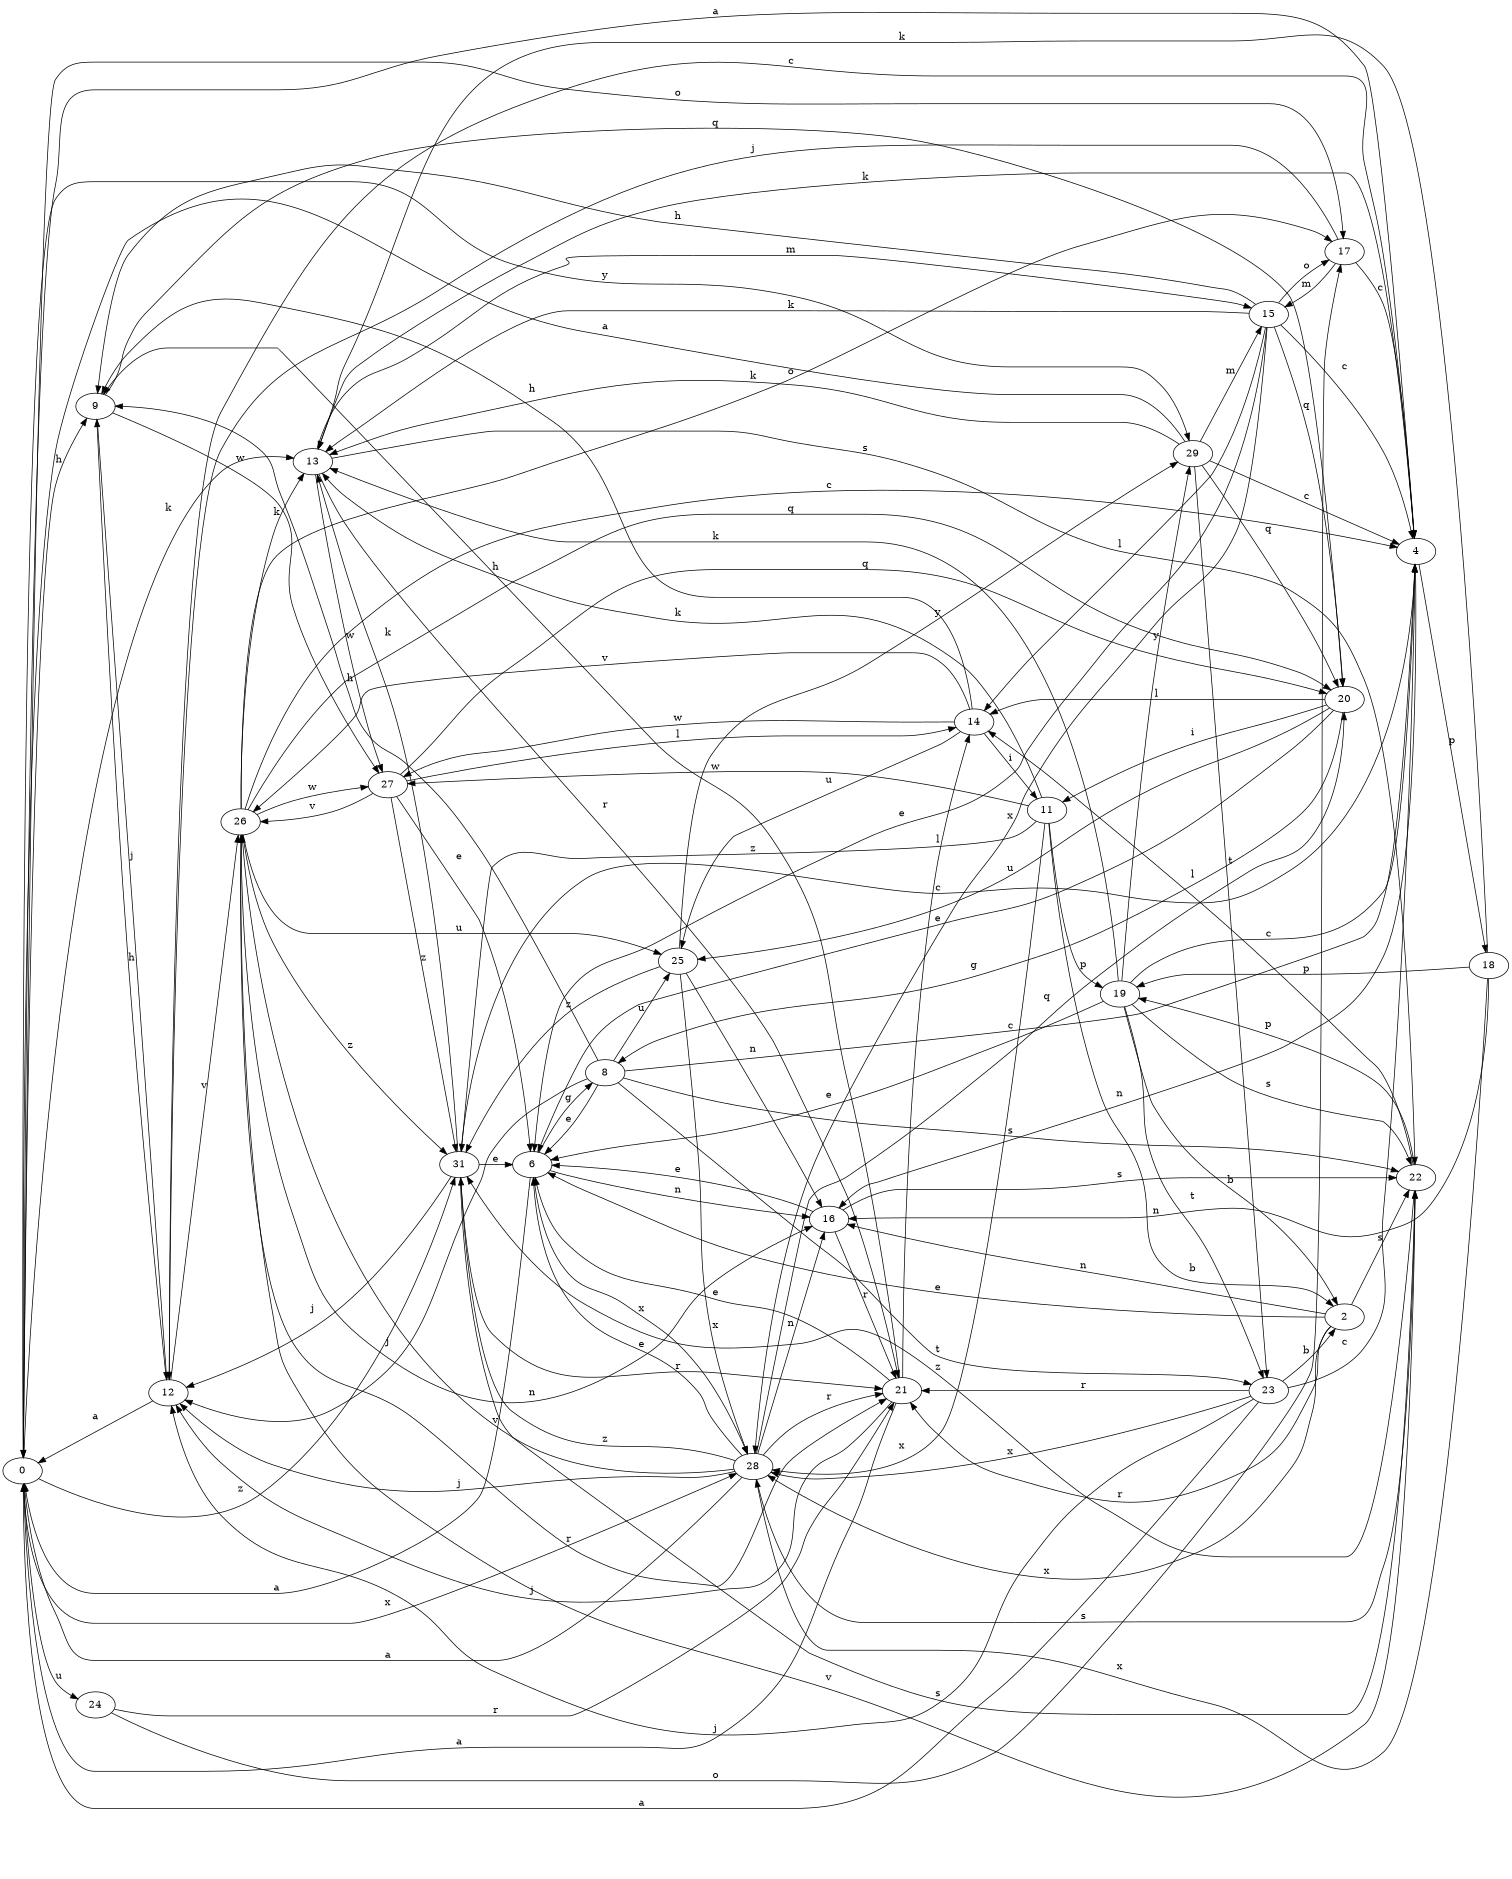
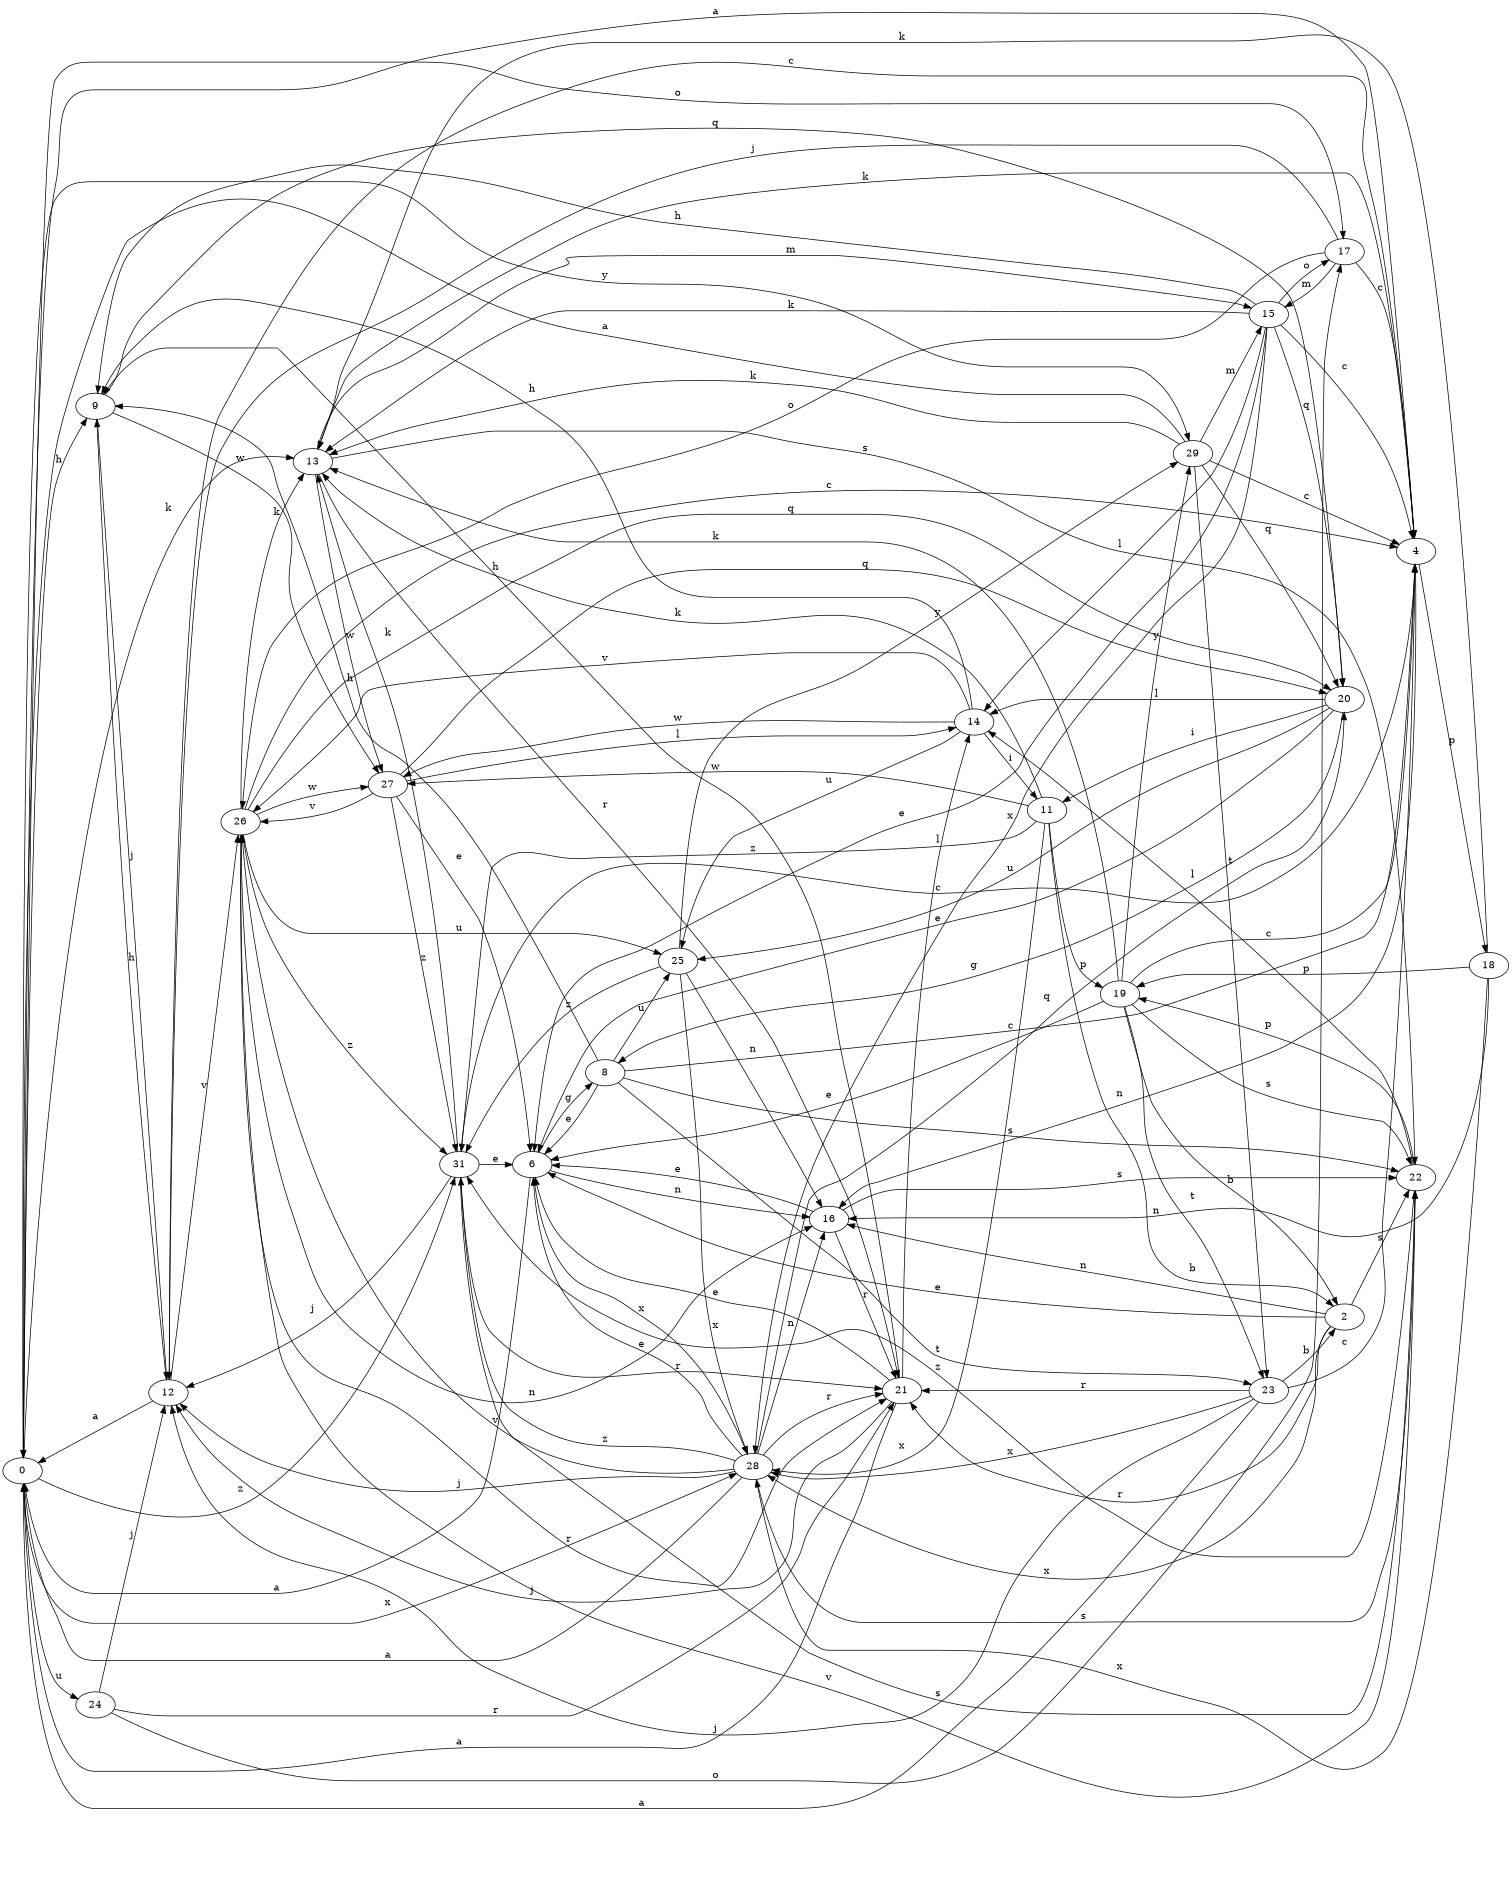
(682, 421) -> (716, 443)
(429, 1306) -> (131, 1553)
